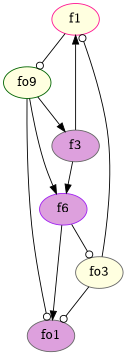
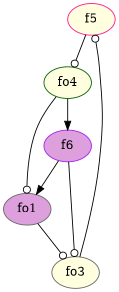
(76, 19) -> (91, 19)
(27, 83) -> (68, 83)
(76, 146) -> none
(77, 301) -> (49, 238)
